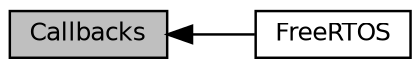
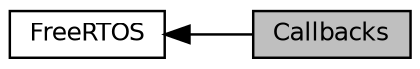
(224, 34) -> (221, 34)
